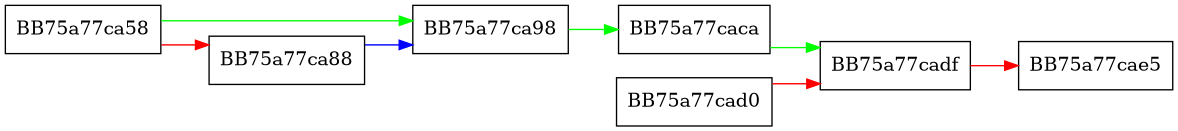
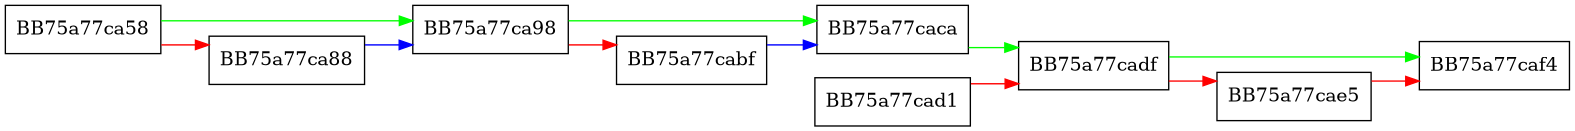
none -> (692, 60)
none -> (1494, 66)
(694, 102) -> (893, 102)
